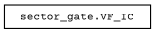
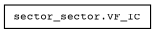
(78, 17) -> (78, 17)
